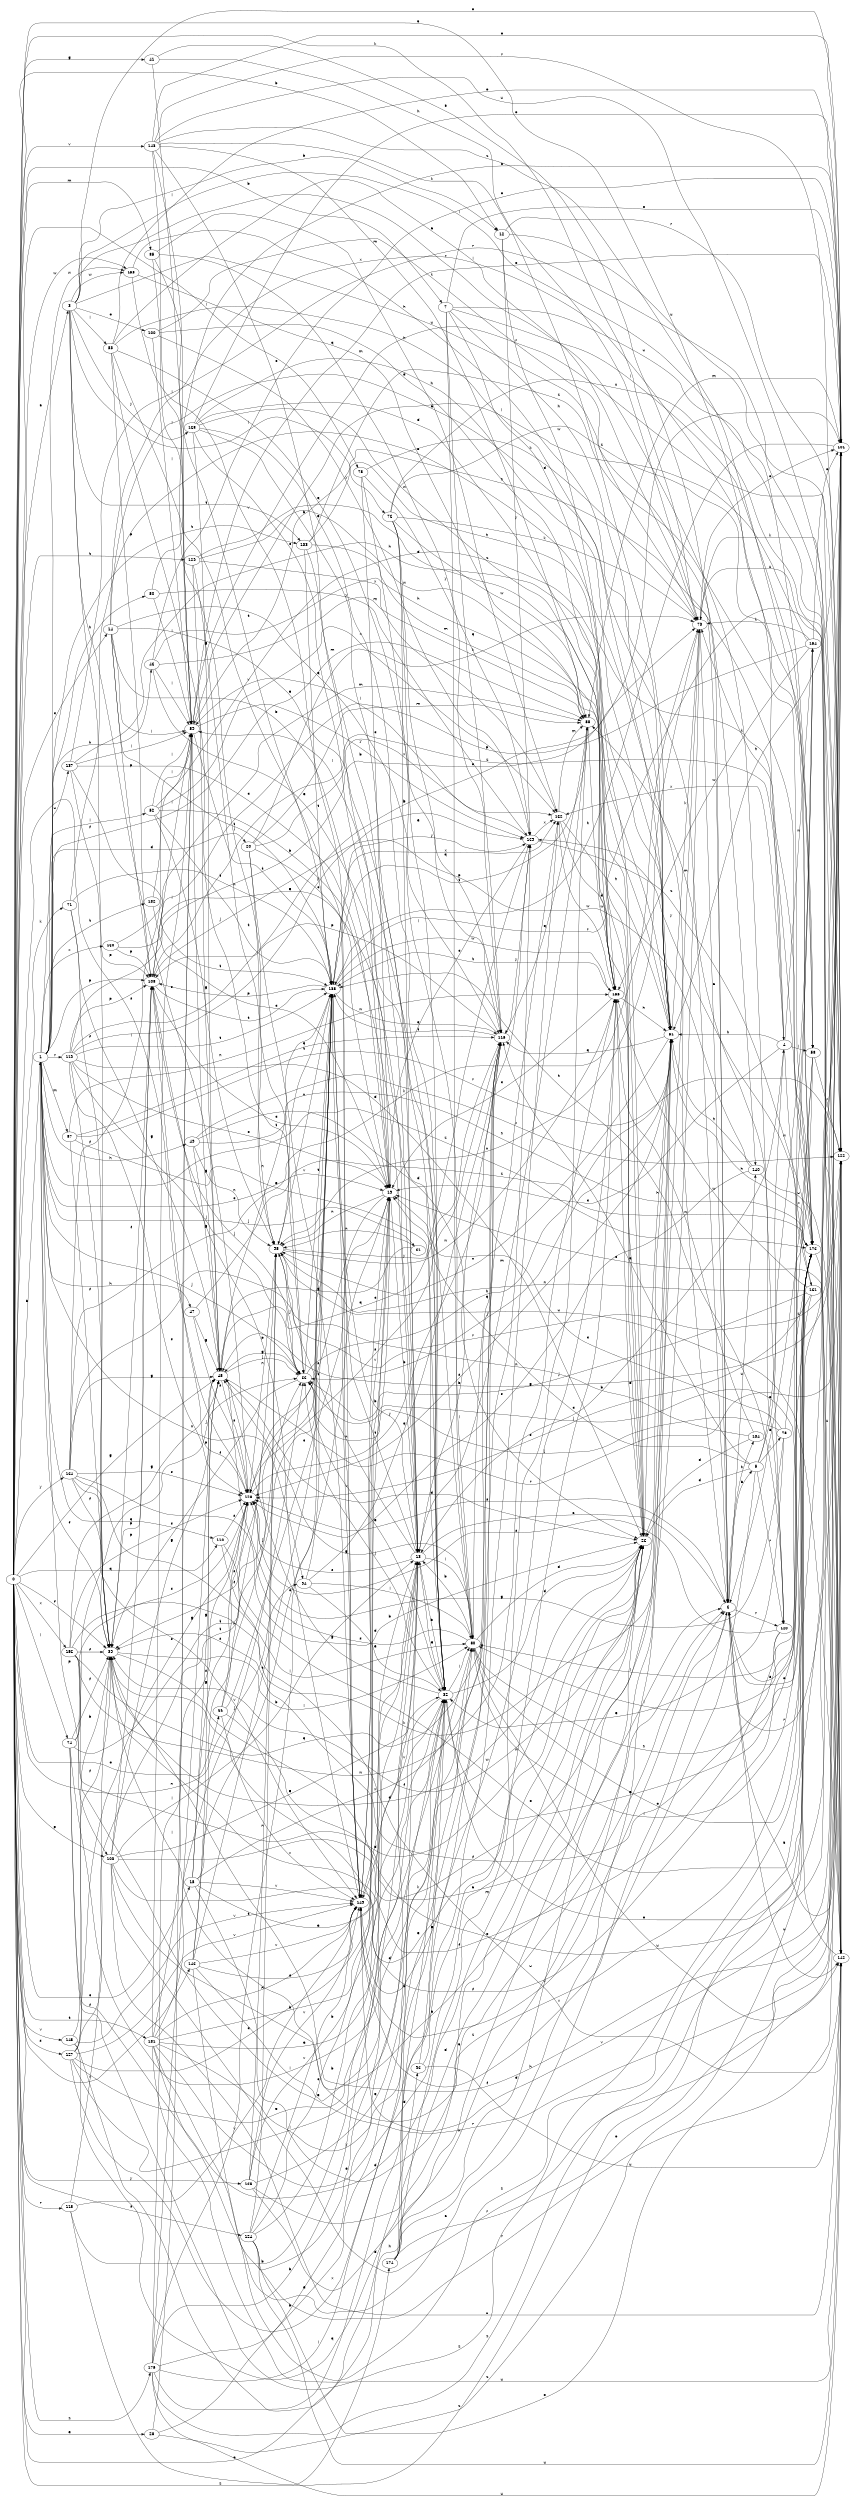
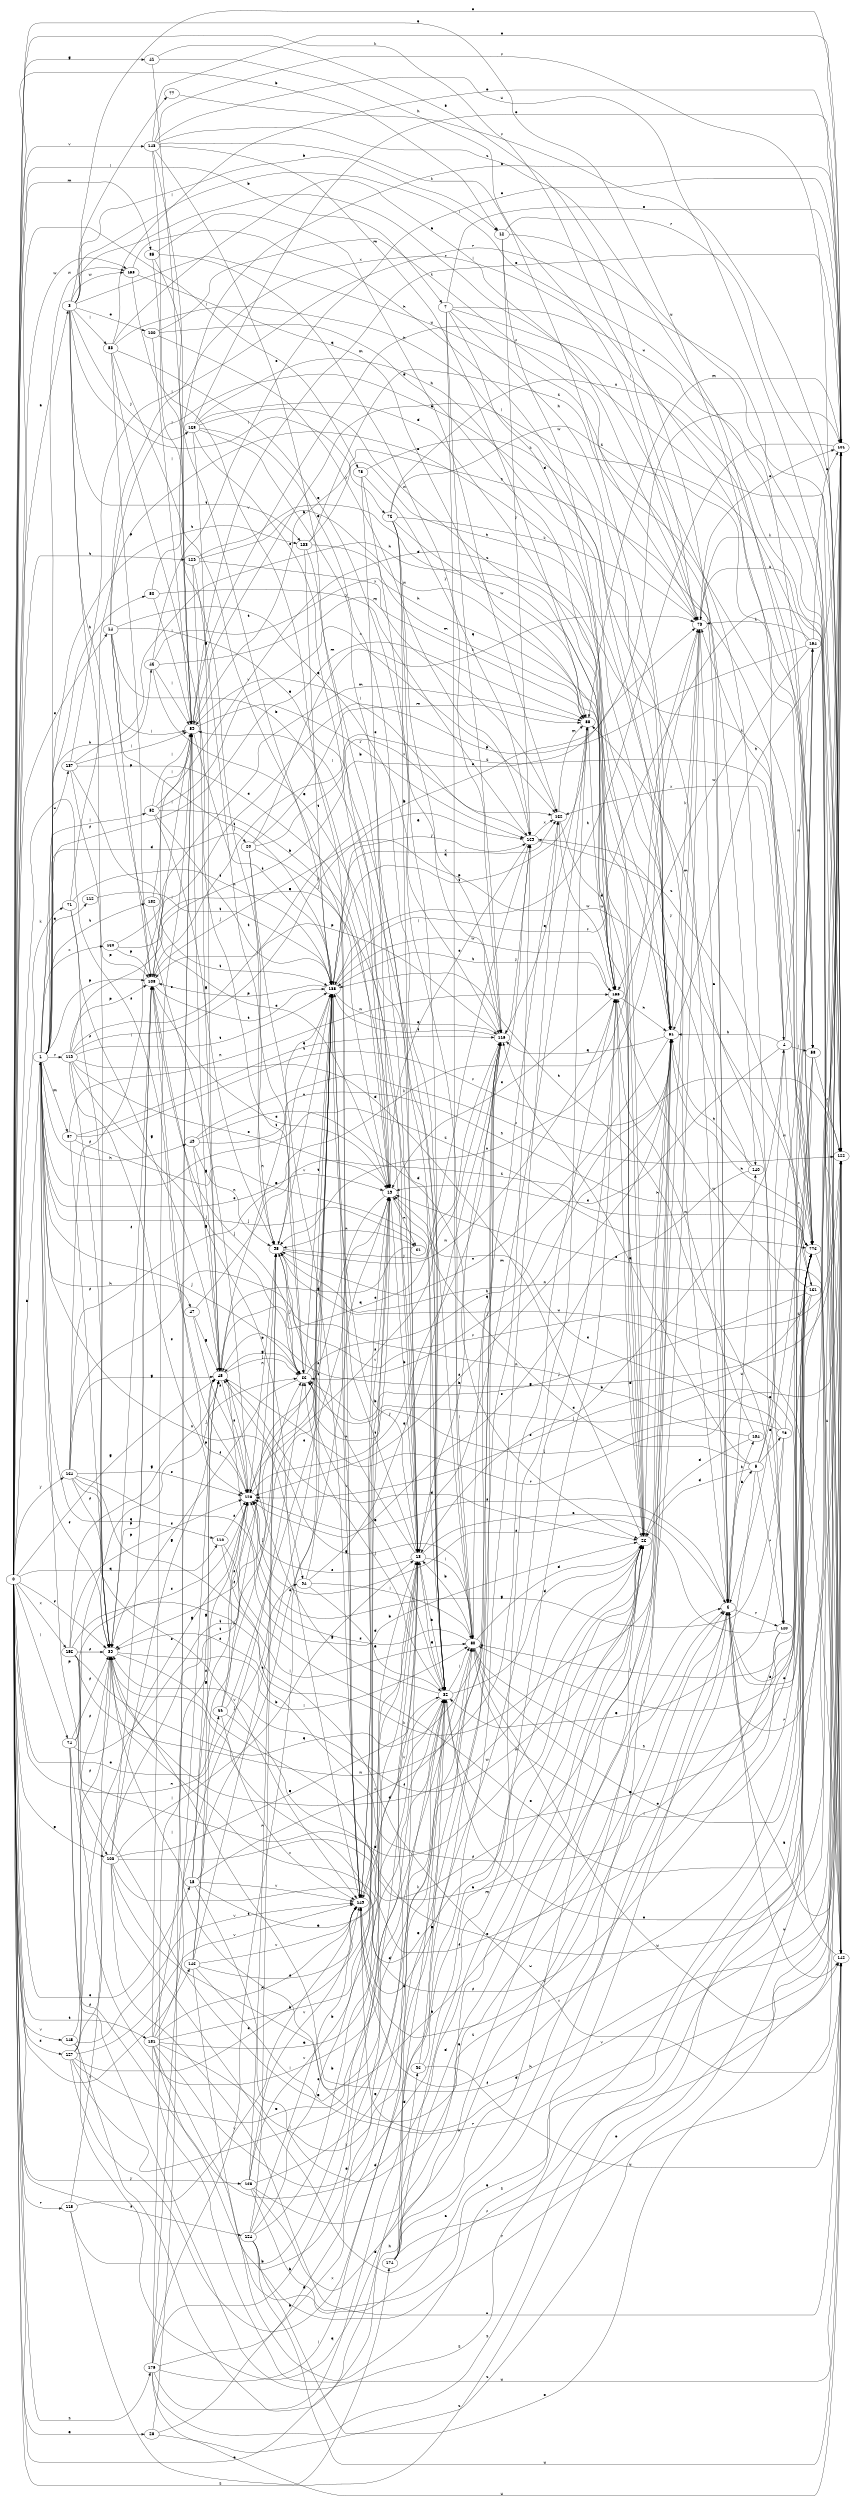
none -> (172, 94)
(318, 887) -> (318, 887)
none -> (90, 899)
(633, 922) -> none
(332, 1218) -> (404, 1220)
(813, 1249) -> (813, 1249)
(836, 1547) -> none
(90, 1717) -> (90, 1717)
none -> (555, 2092)
